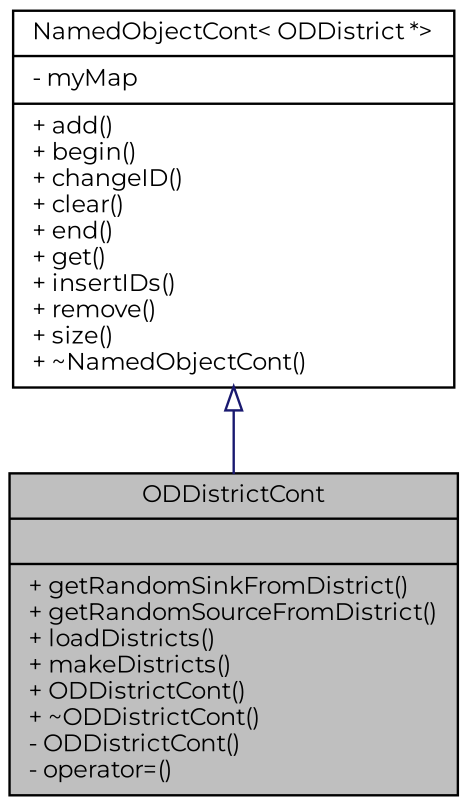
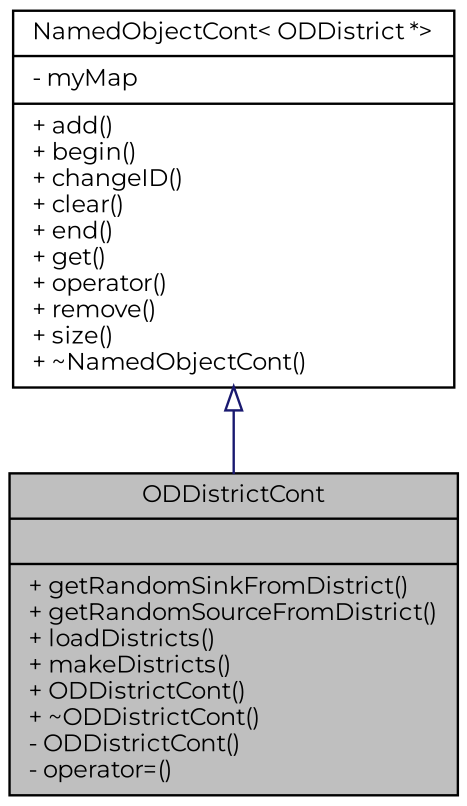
(105, 284) -> (100, 284)
